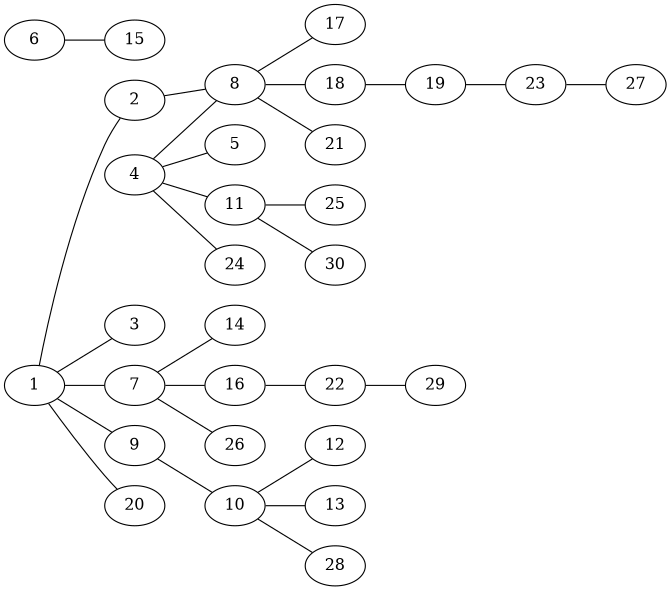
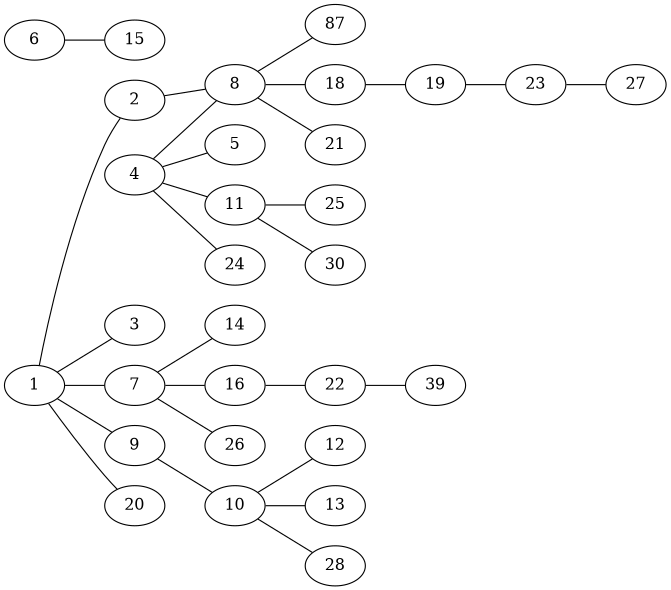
(335, 25) -> (335, 25)
(436, 385) -> (436, 385)
